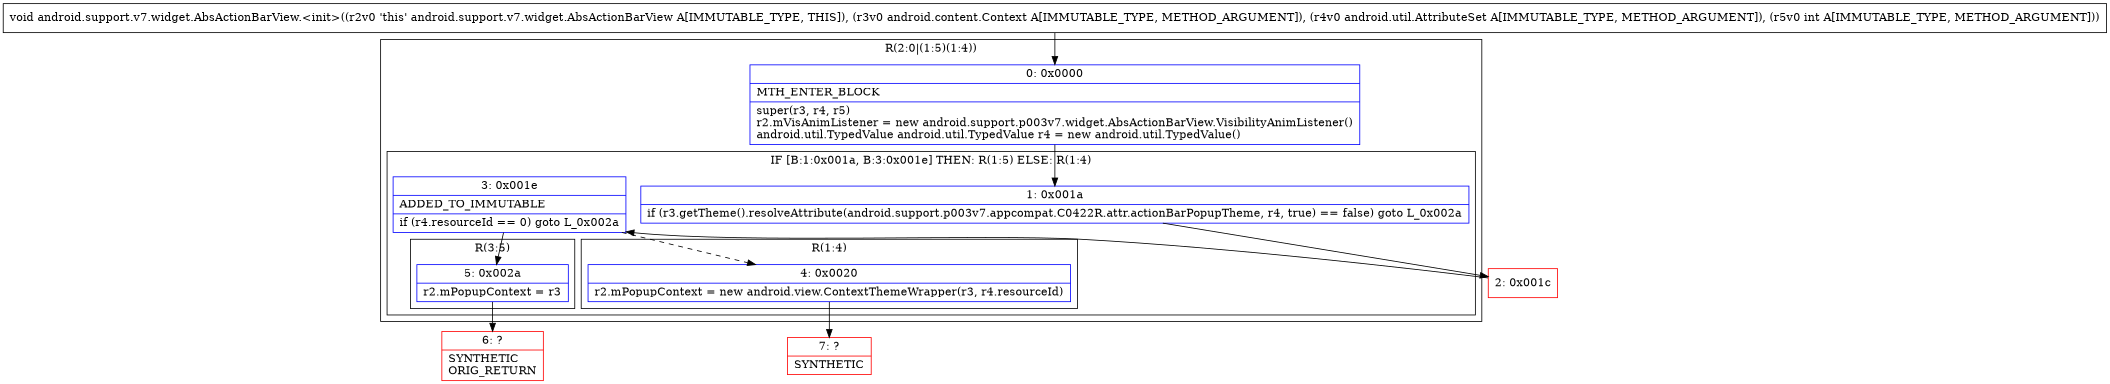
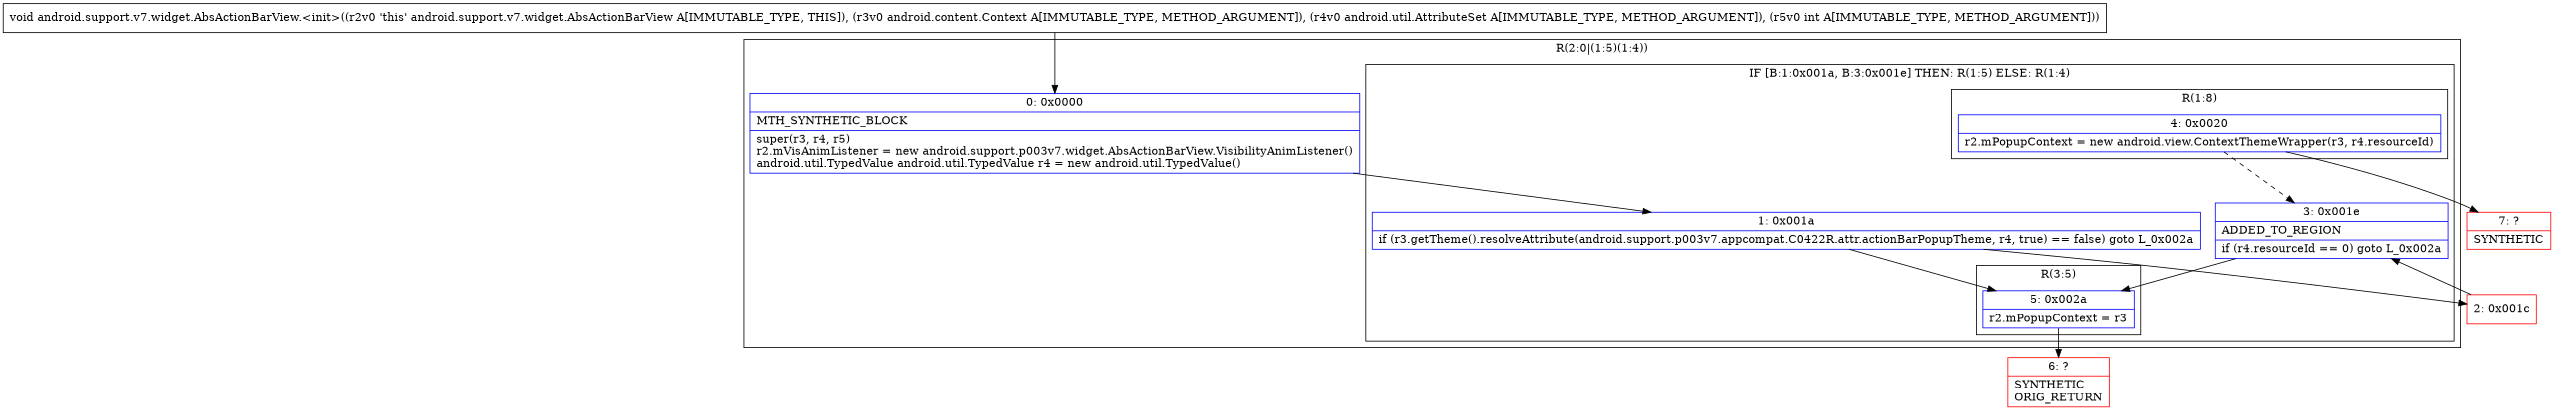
(818, 92) -> (832, 121)
(473, 204) -> (2282, 230)
(685, 248) -> (2256, 175)
(829, 249) -> (2200, 99)
none -> (1919, 269)
